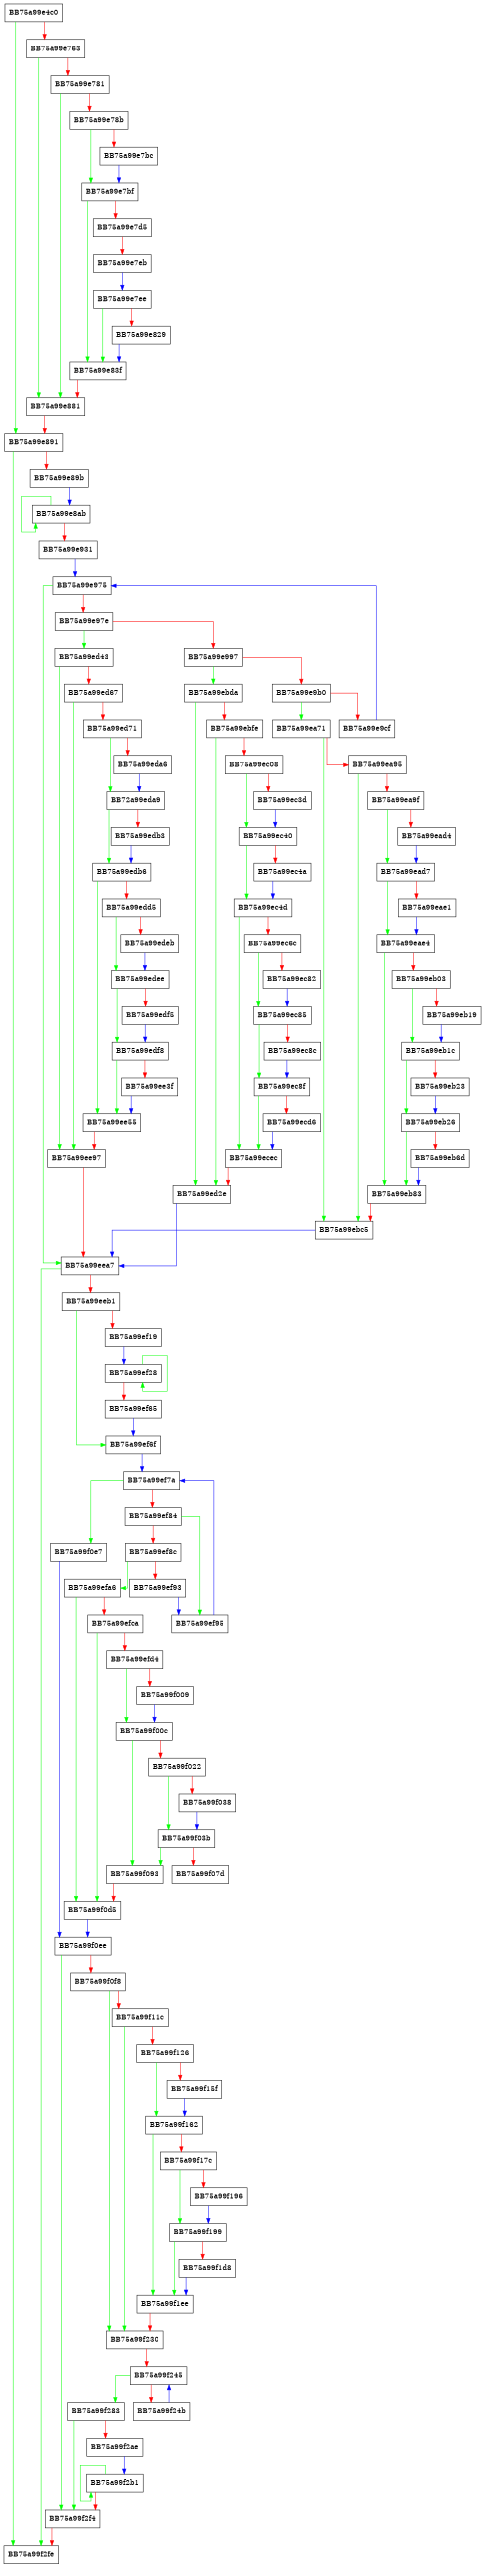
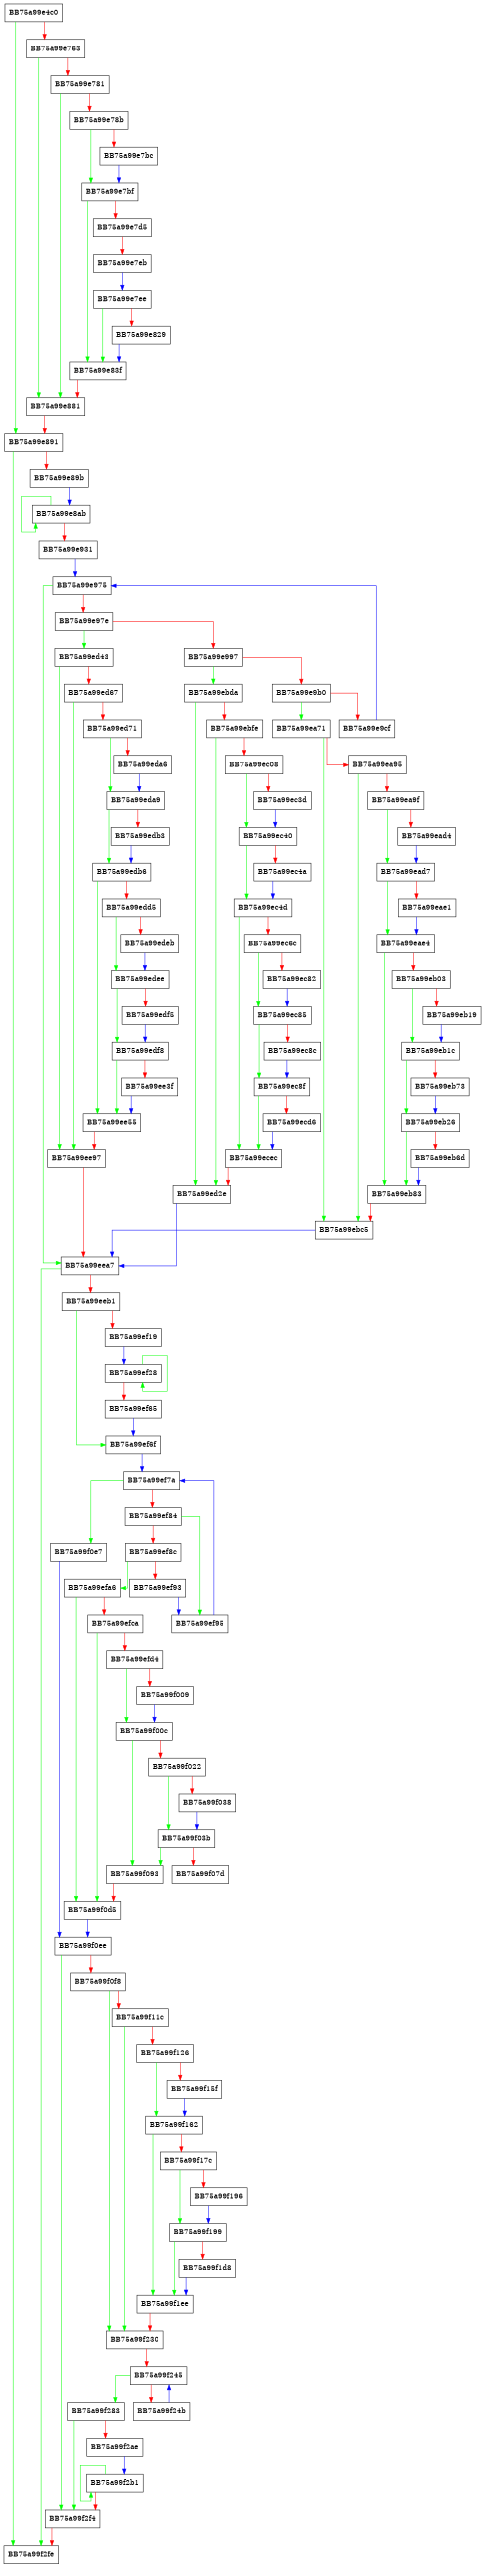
(136, 801) -> (136, 801)
(440, 1087) -> (440, 1087)
